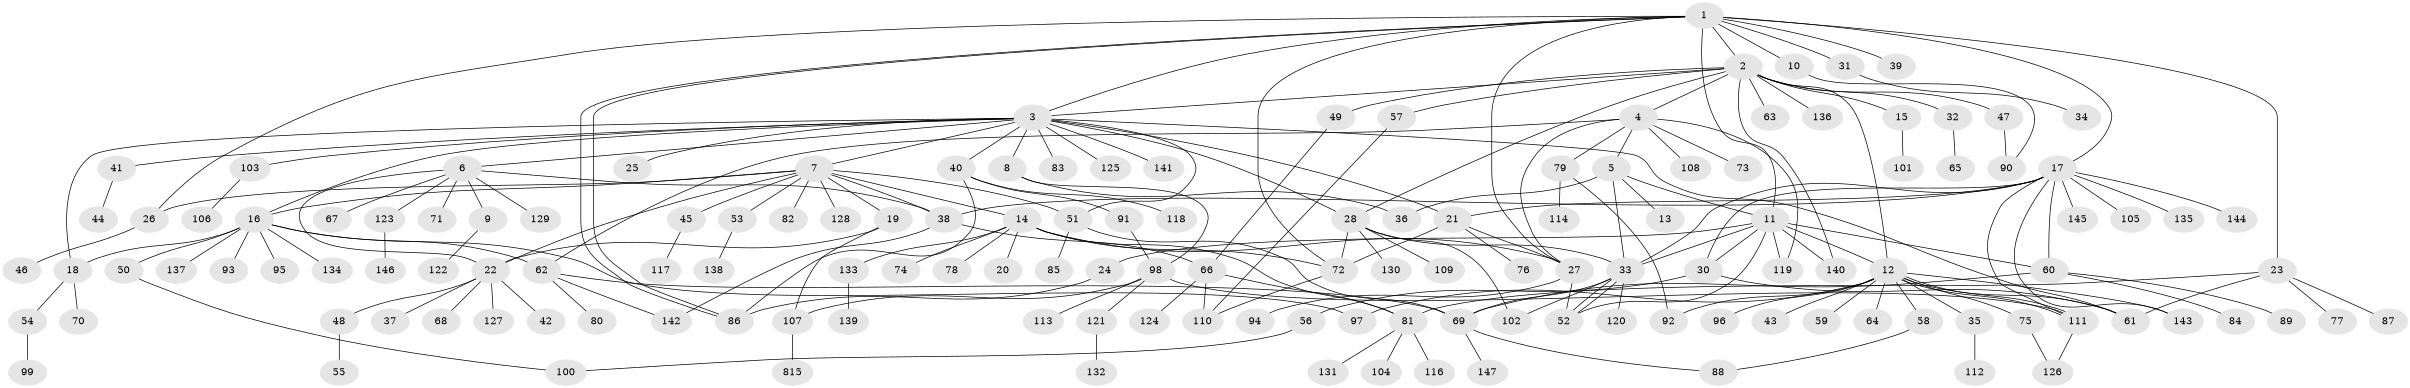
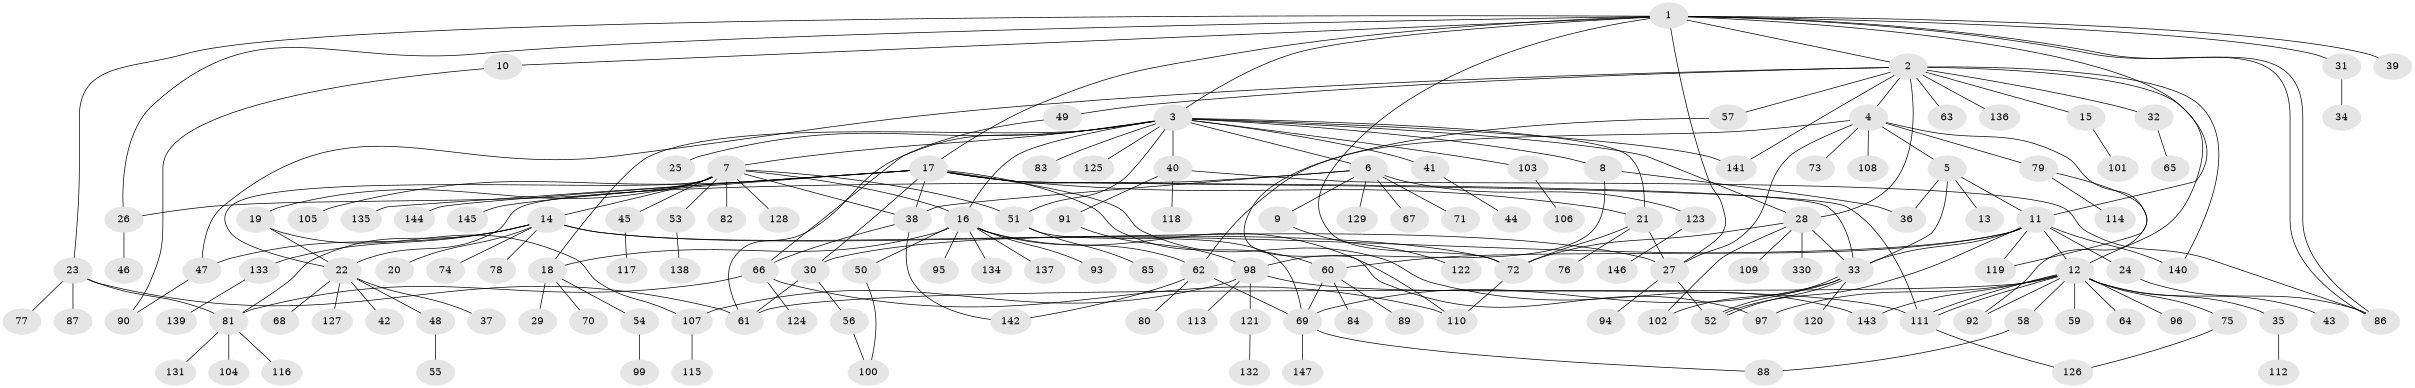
(1388, 92) -> (1822, 117)
none -> (318, 244)
(1391, 271) -> (1802, 271)
none -> (538, 322)
(793, 373) -> (692, 373)
